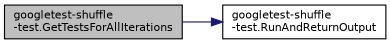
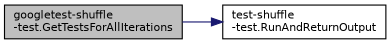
(304, 22) -> (304, 22)
